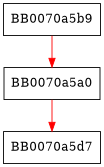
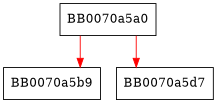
(52, 47) -> (80, 47)
